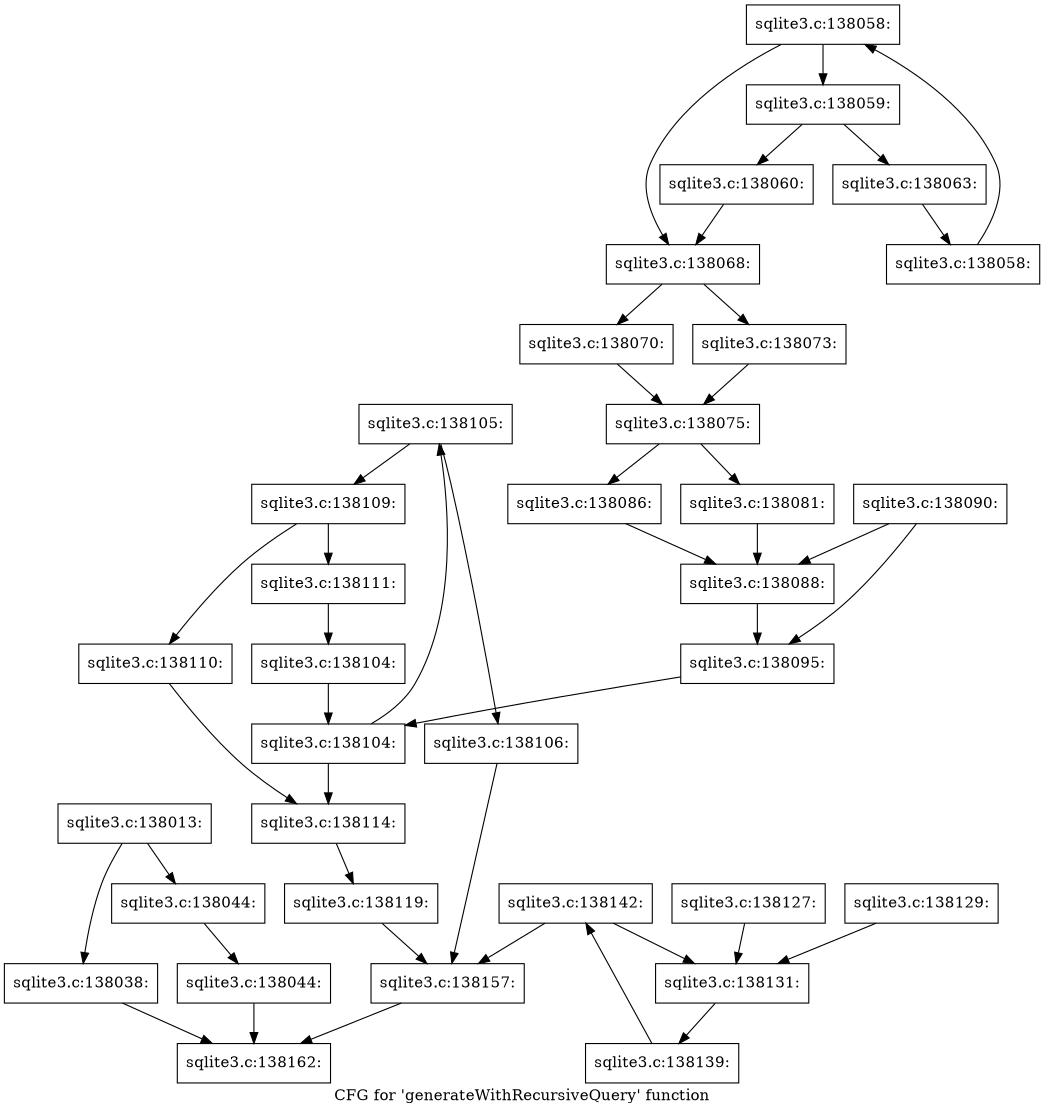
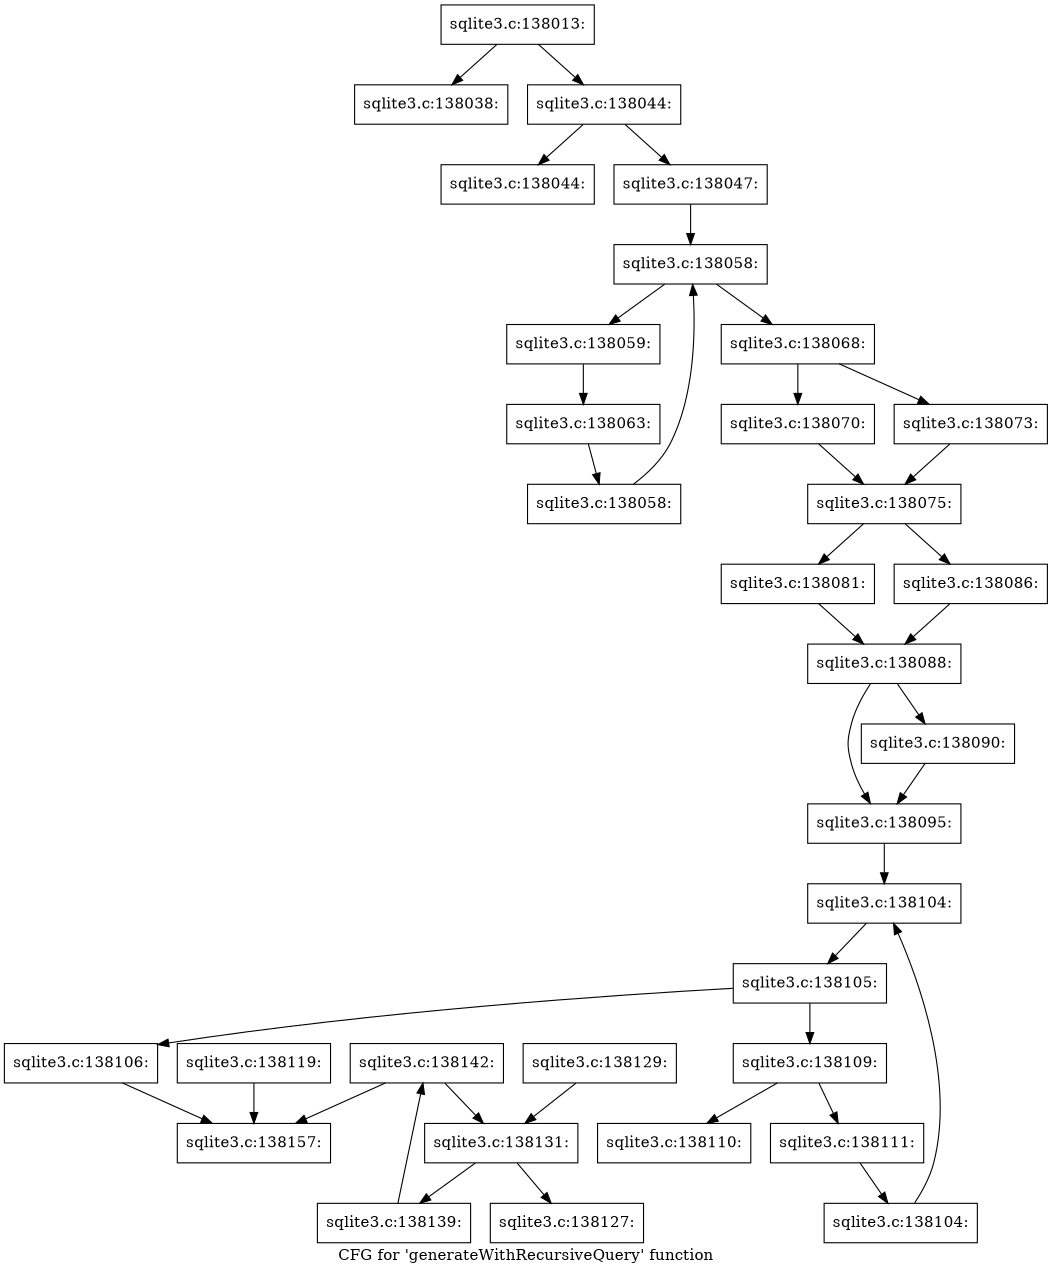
none -> (691, 184)
(737, 184) -> none
(849, 542) -> (908, 699)
(328, 824) -> none
(742, 938) -> (531, 1179)
(254, 1063) -> none
